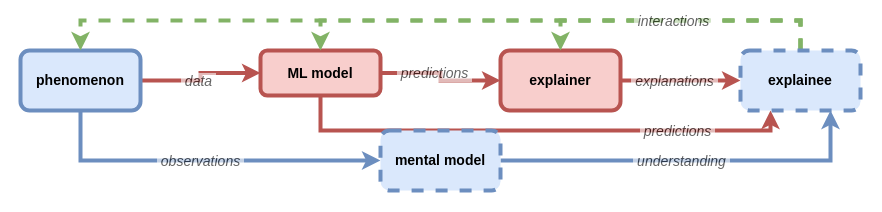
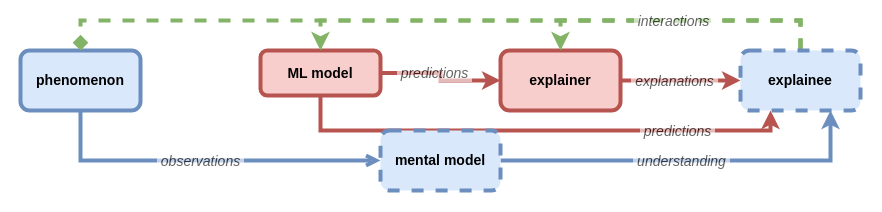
(81, 35) -> (81, 35)
(199, 81) -> none
(366, 161) -> (366, 161)
